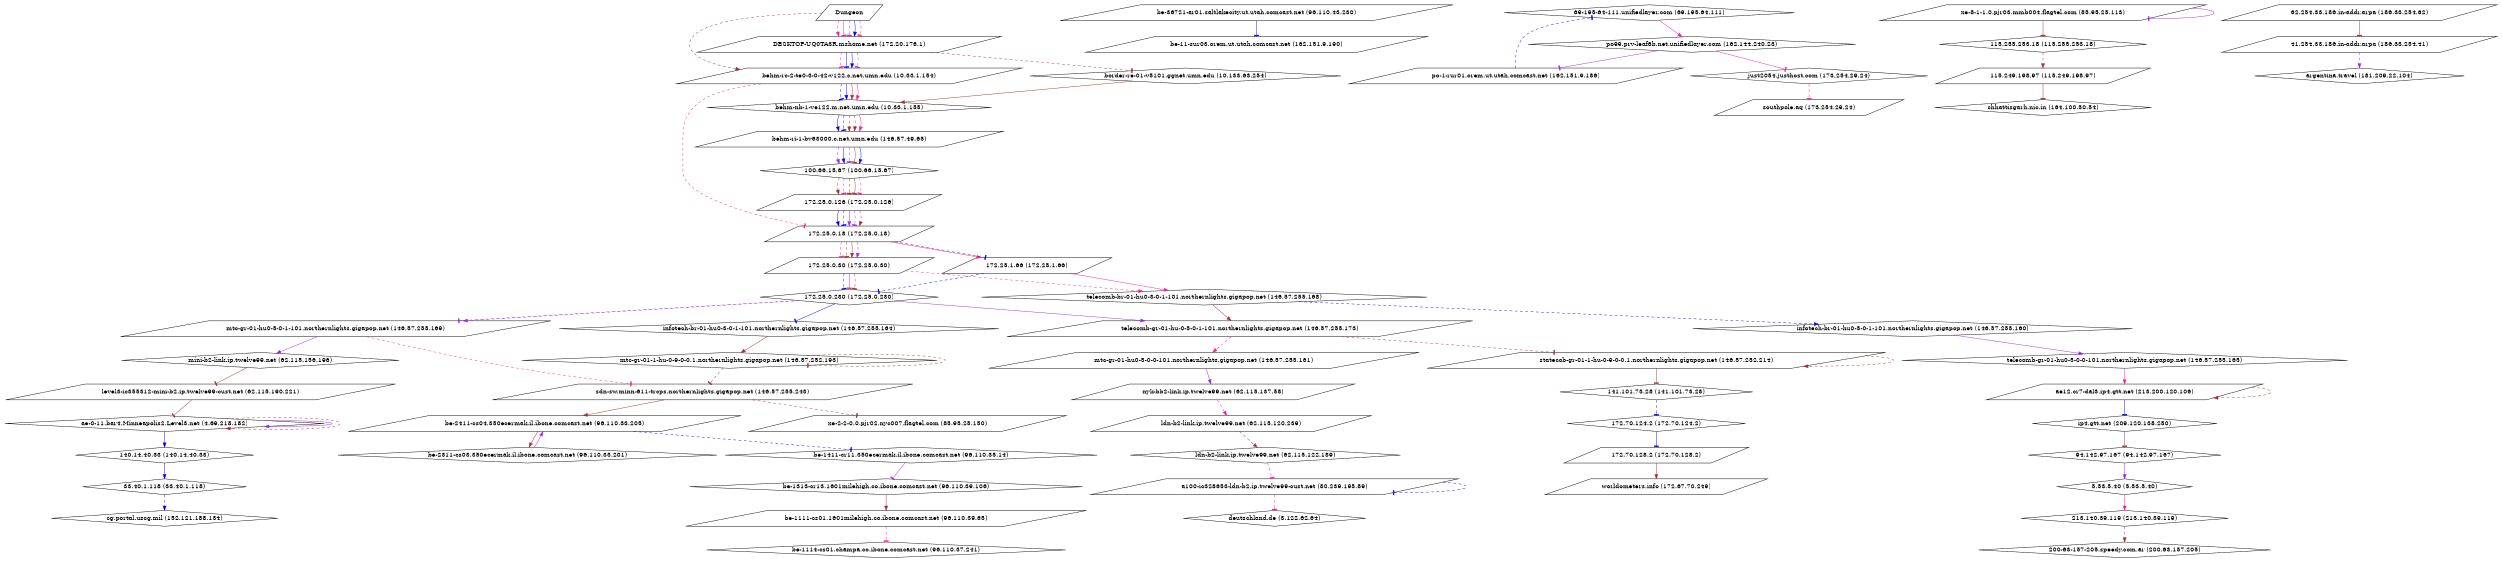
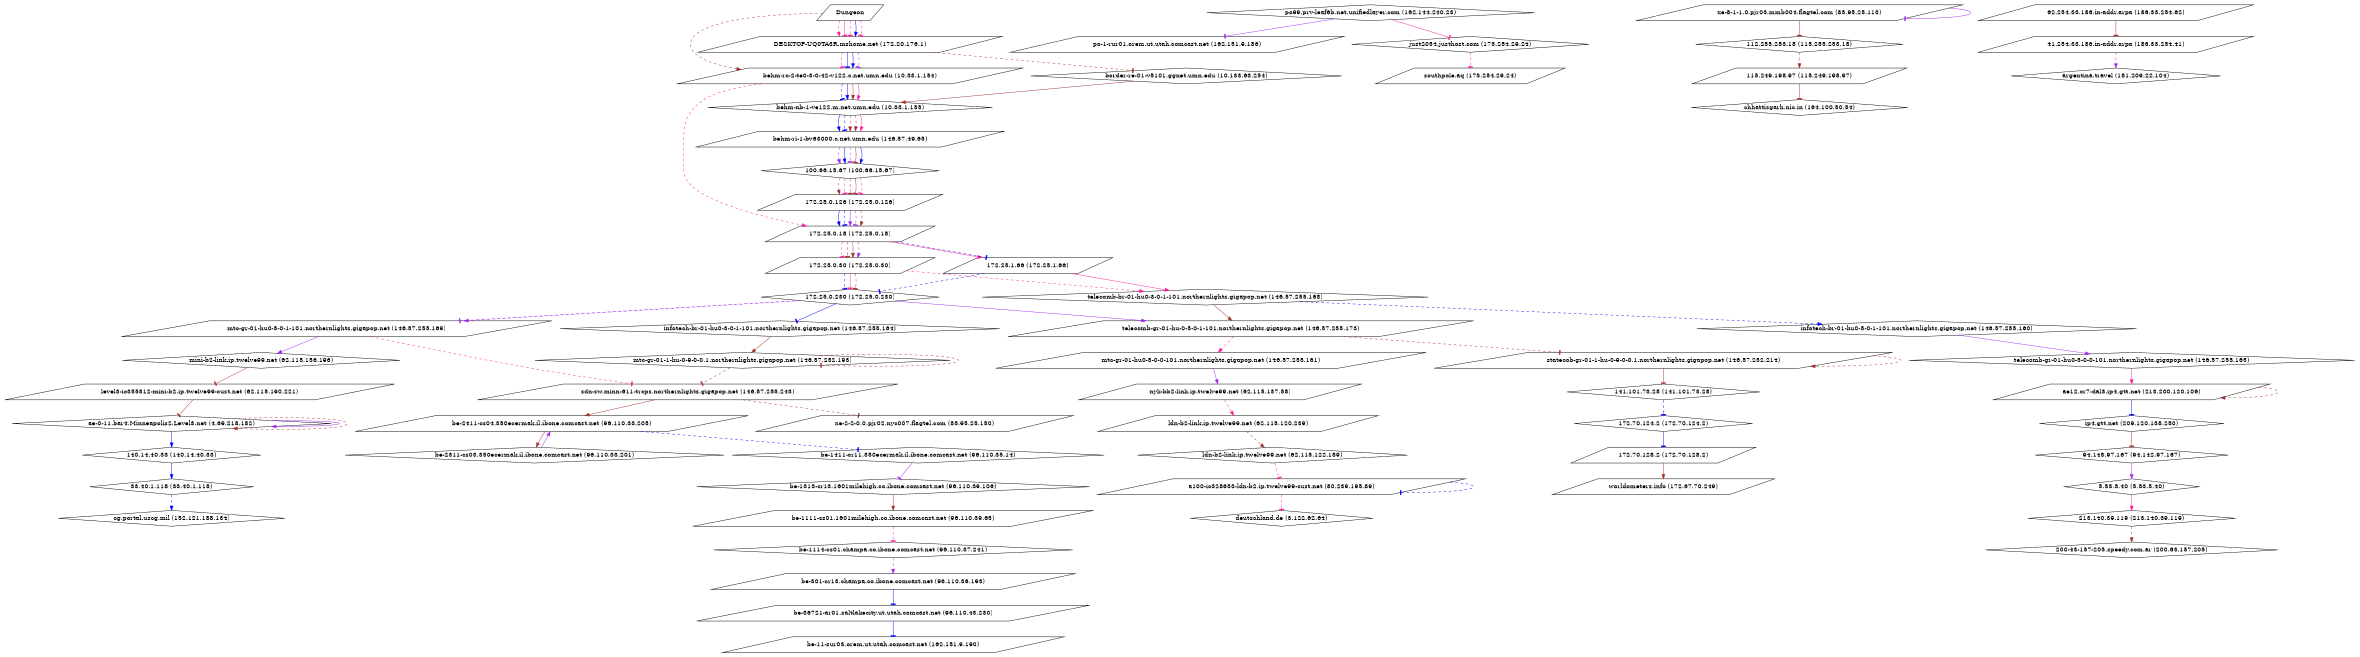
(1649, 13) -> none
(2043, 44) -> (1799, 44)
(683, 170) -> (684, 169)
(2125, 455) -> (2132, 455)
(2125, 550) -> (2132, 550)
none -> (893, 582)
